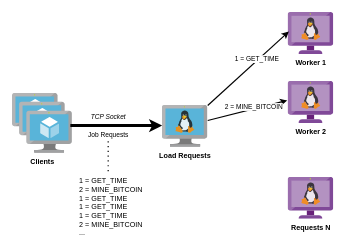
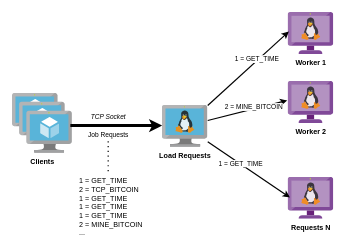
none -> (247, 168)
(110, 207) -> (110, 207)
